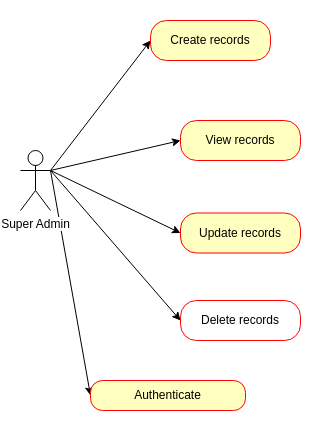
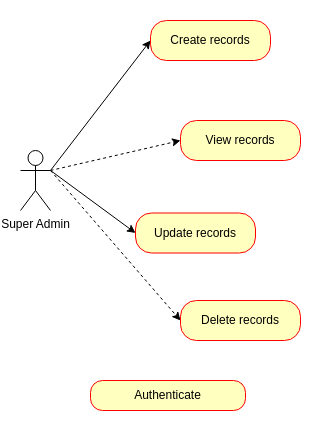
(114, 156) -> (114, 156)
(241, 233) -> (196, 233)
(115, 245) -> (115, 245)
(75, 308) -> none
(241, 321) -> (241, 321)
